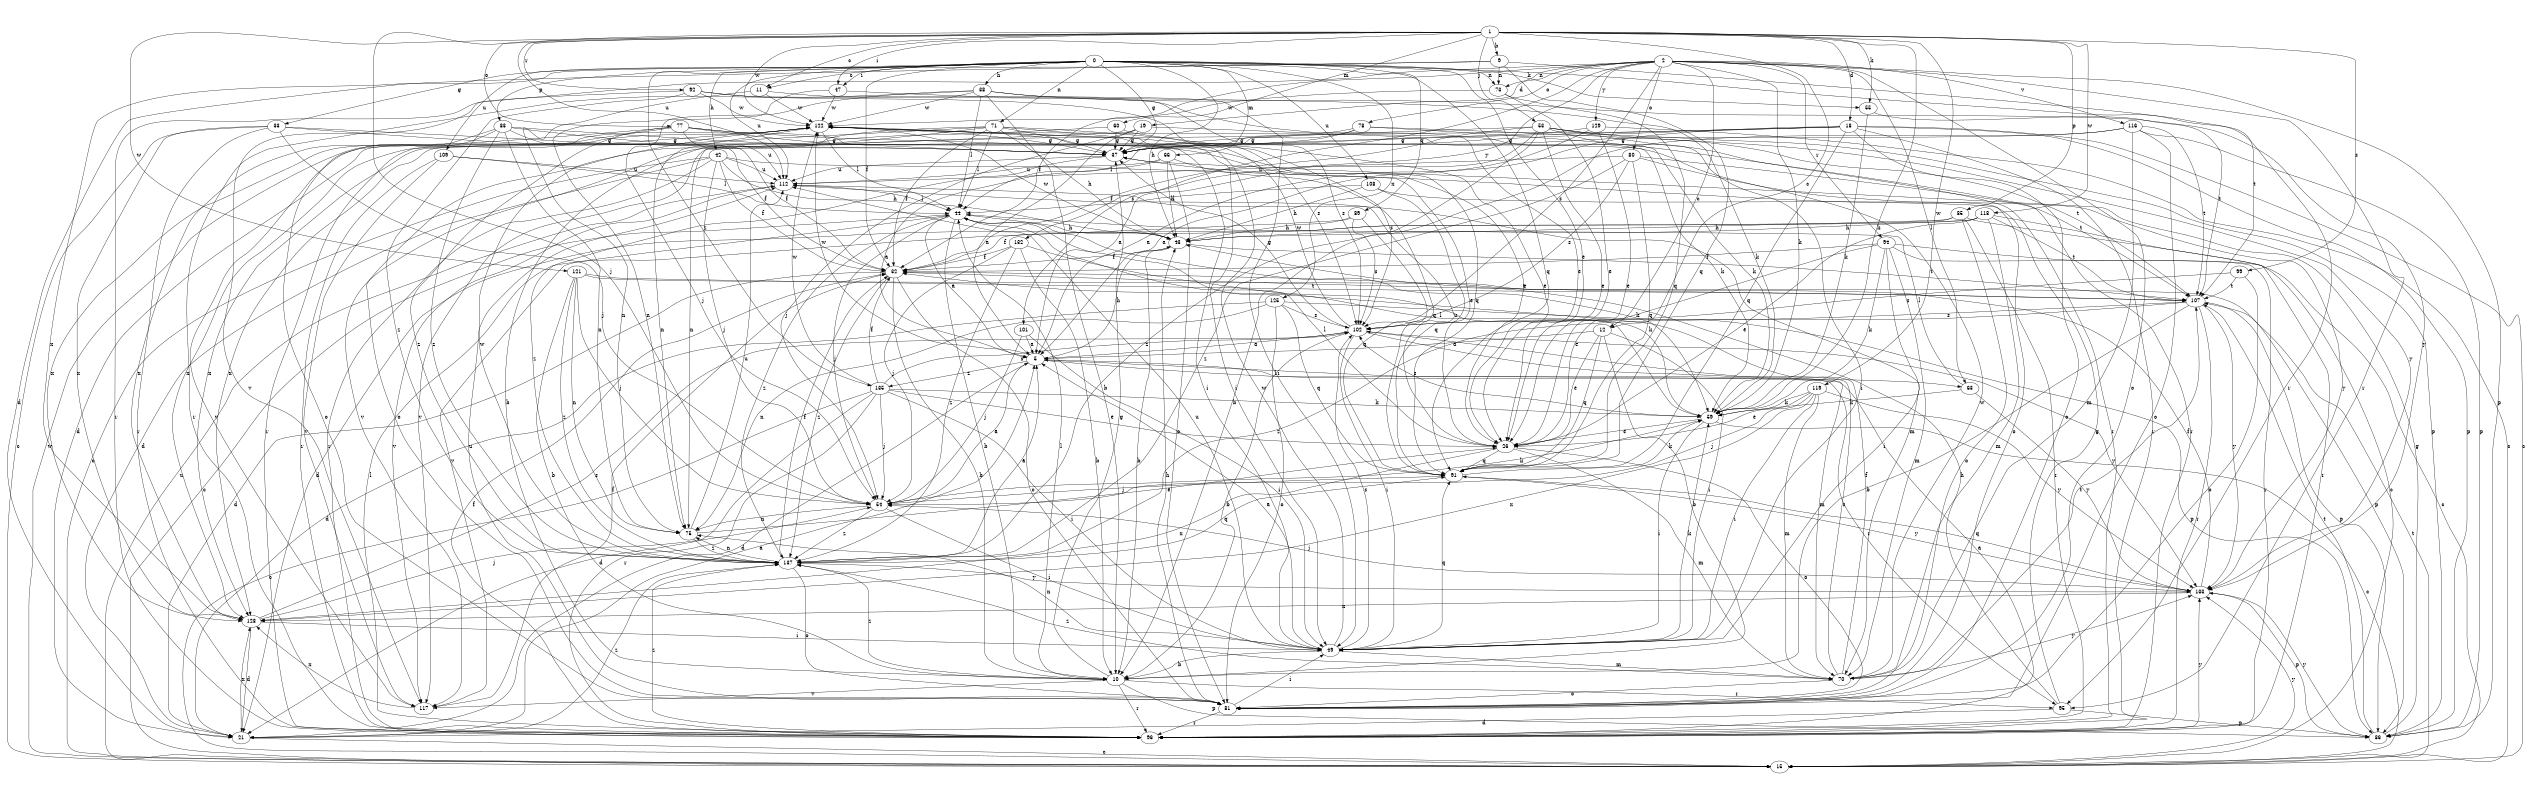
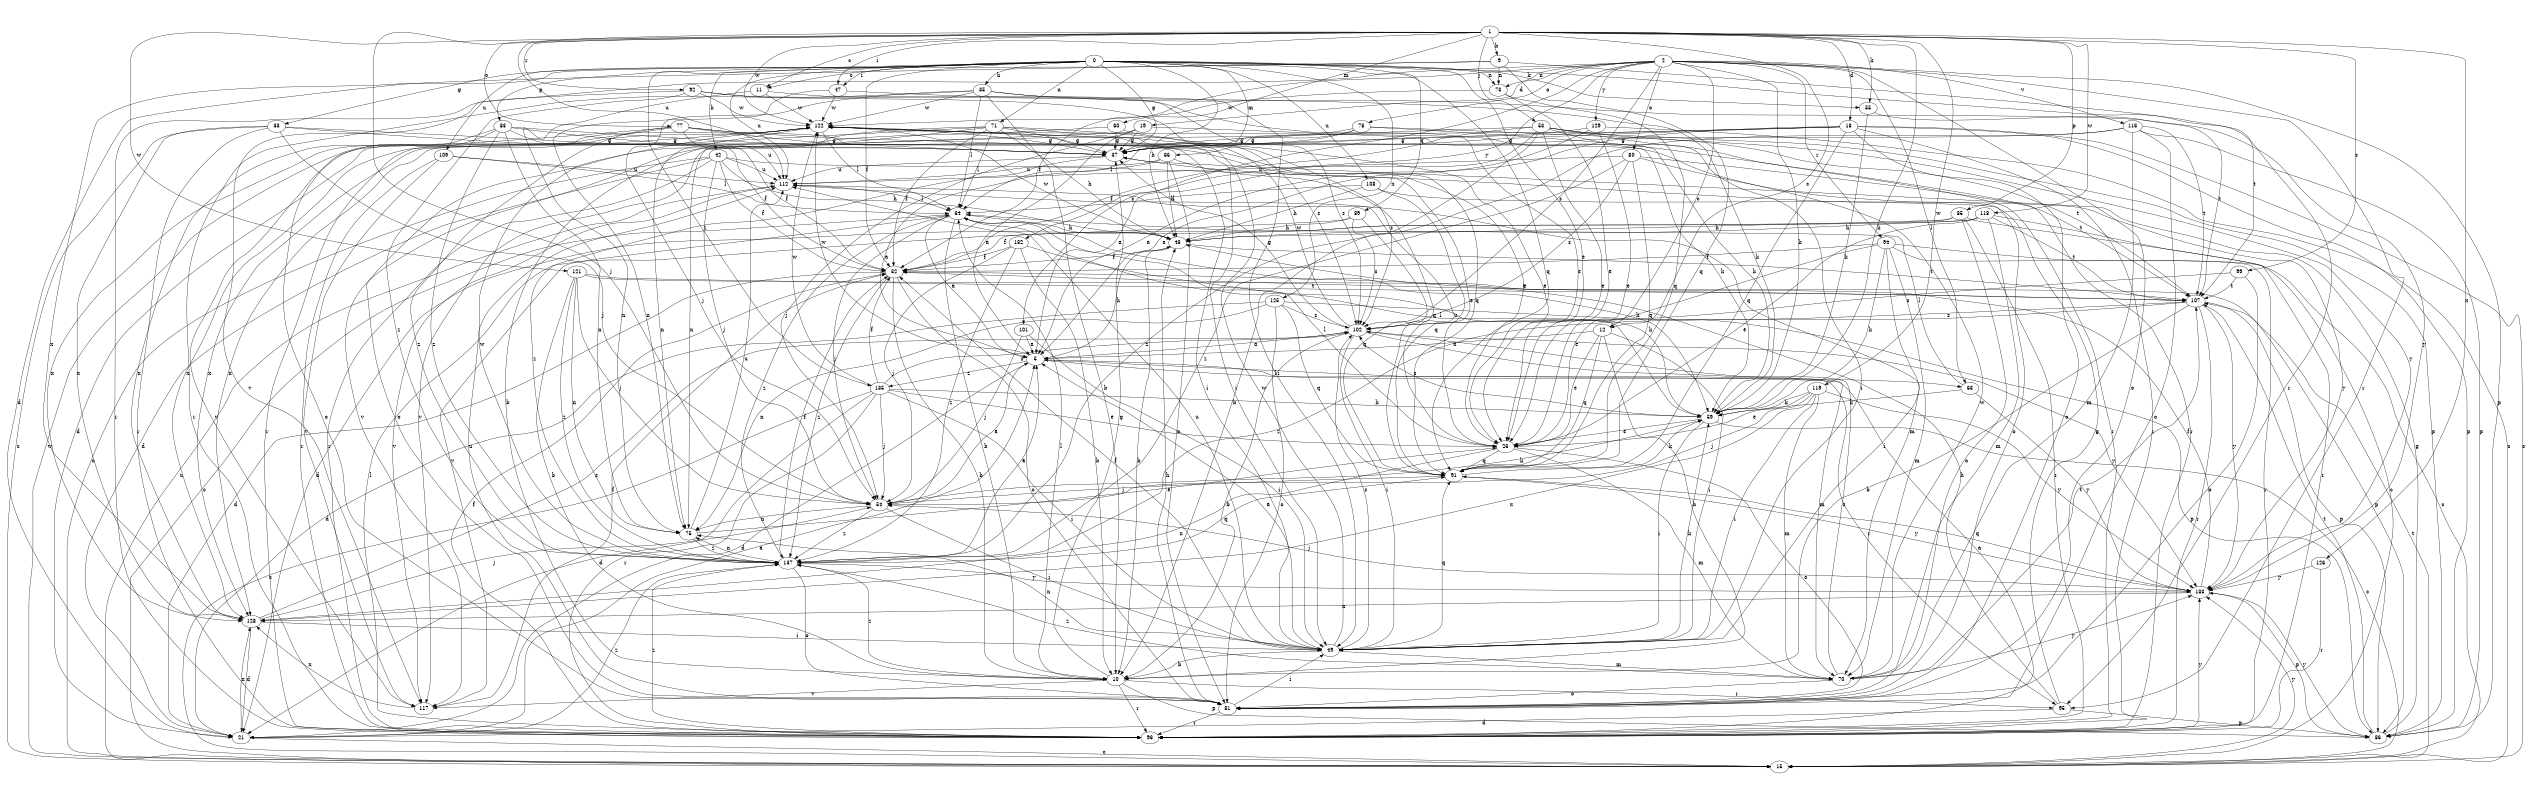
(982, 90) -> (982, 90)
(958, 214) -> (958, 214)
(1438, 306) -> (1120, 468)
none -> (2321, 563)
